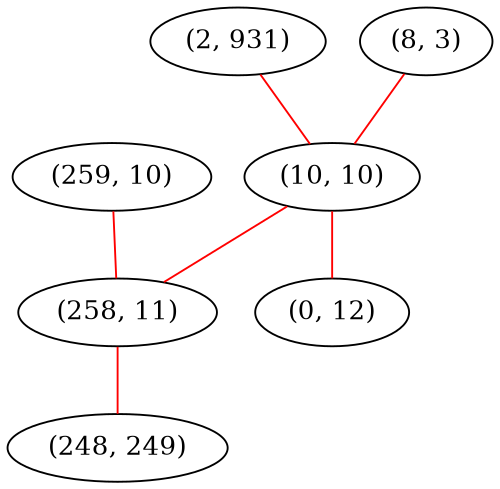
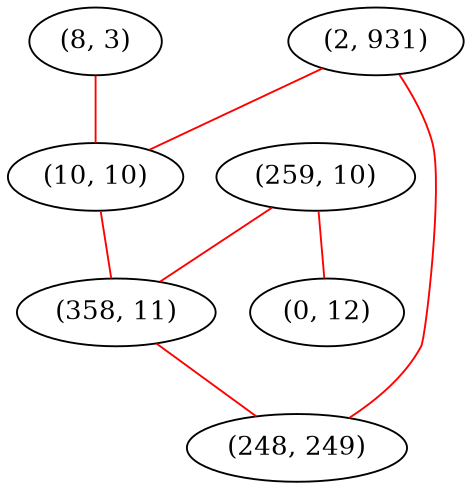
(332, 245) -> (321, 245)
none -> (433, 258)
(118, 312) -> (116, 312)
